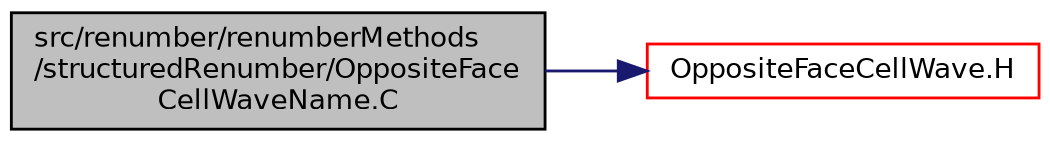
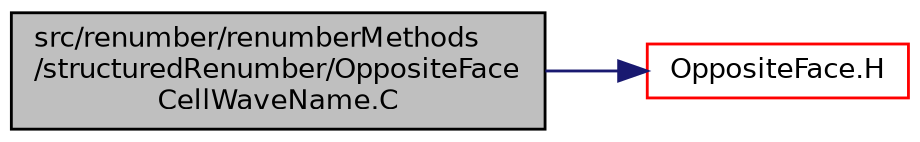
(843, 71) -> (778, 71)
